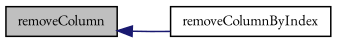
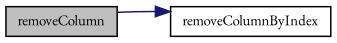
(151, 32) -> (136, 12)
